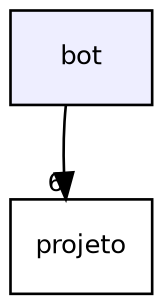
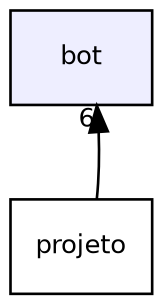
(64, 139) -> (99, 166)
